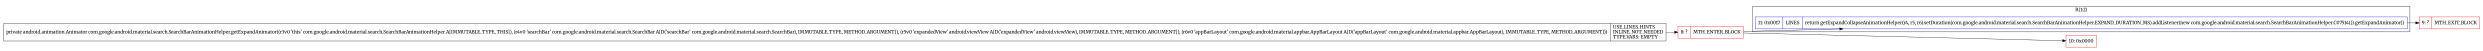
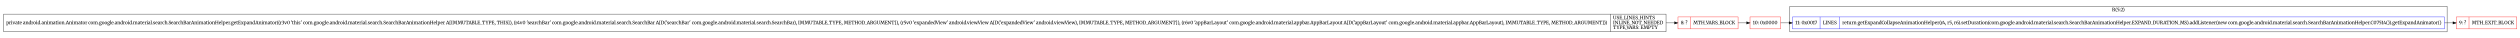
(2081, 10) -> (2118, 10)
(1804, 30) -> (1785, 23)
(1717, 32) -> (1714, 23)
